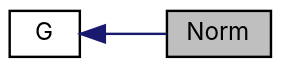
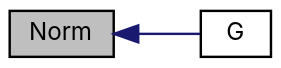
(136, 34) -> (169, 34)
